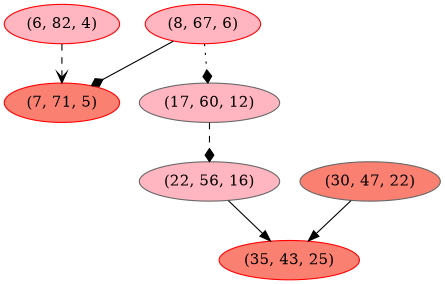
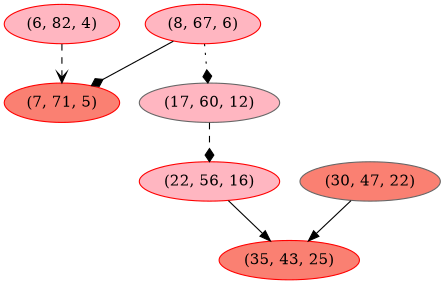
(209, 181) -> (209, 181)
